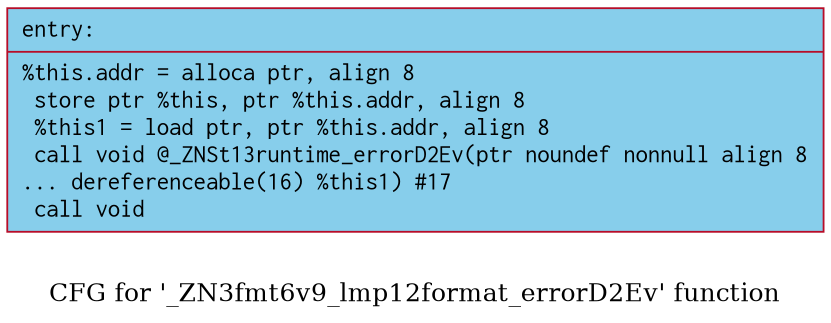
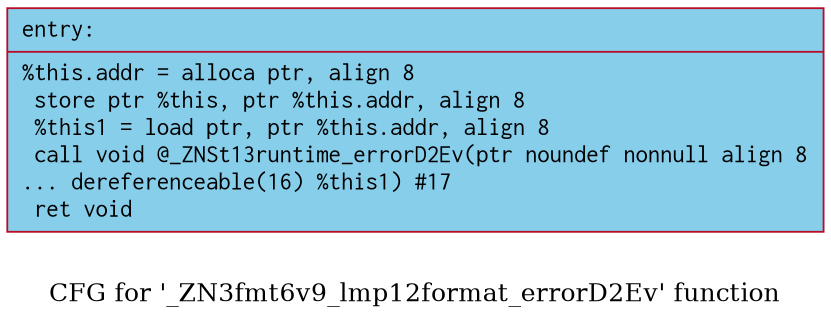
(84, 209) -> (77, 209)
